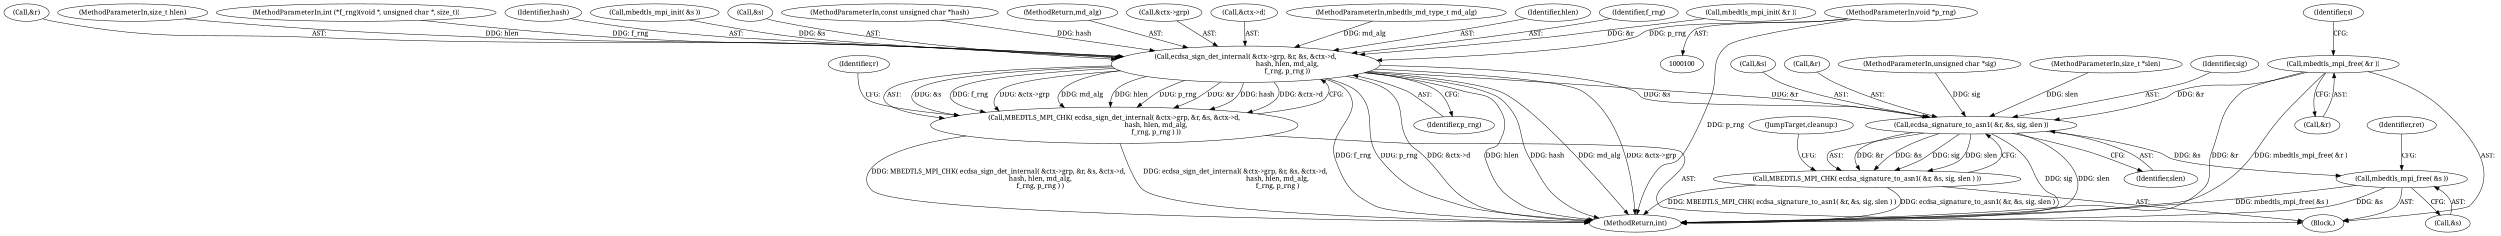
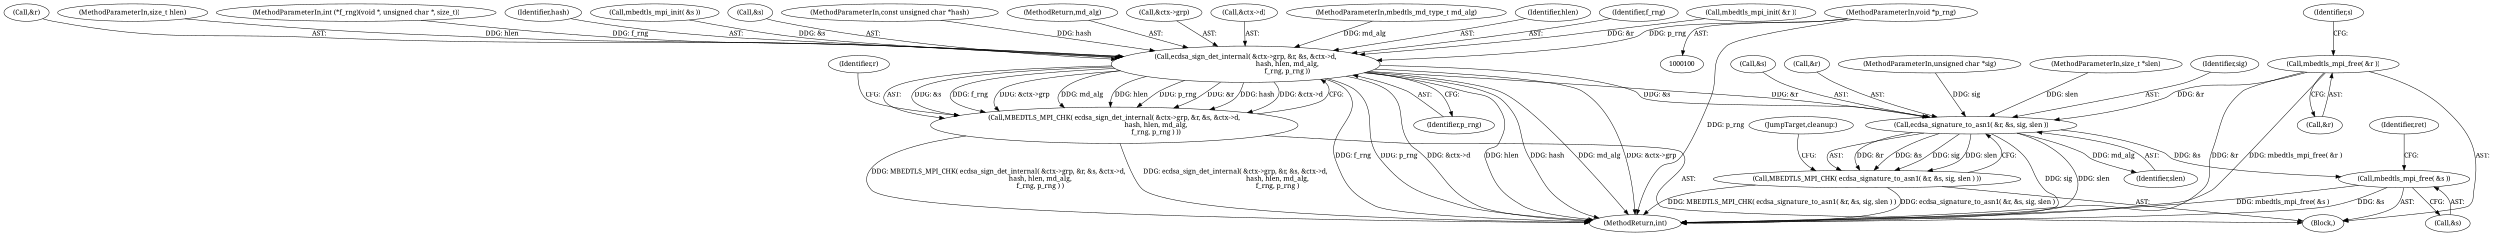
(2119, 156) -> (2114, 156)
